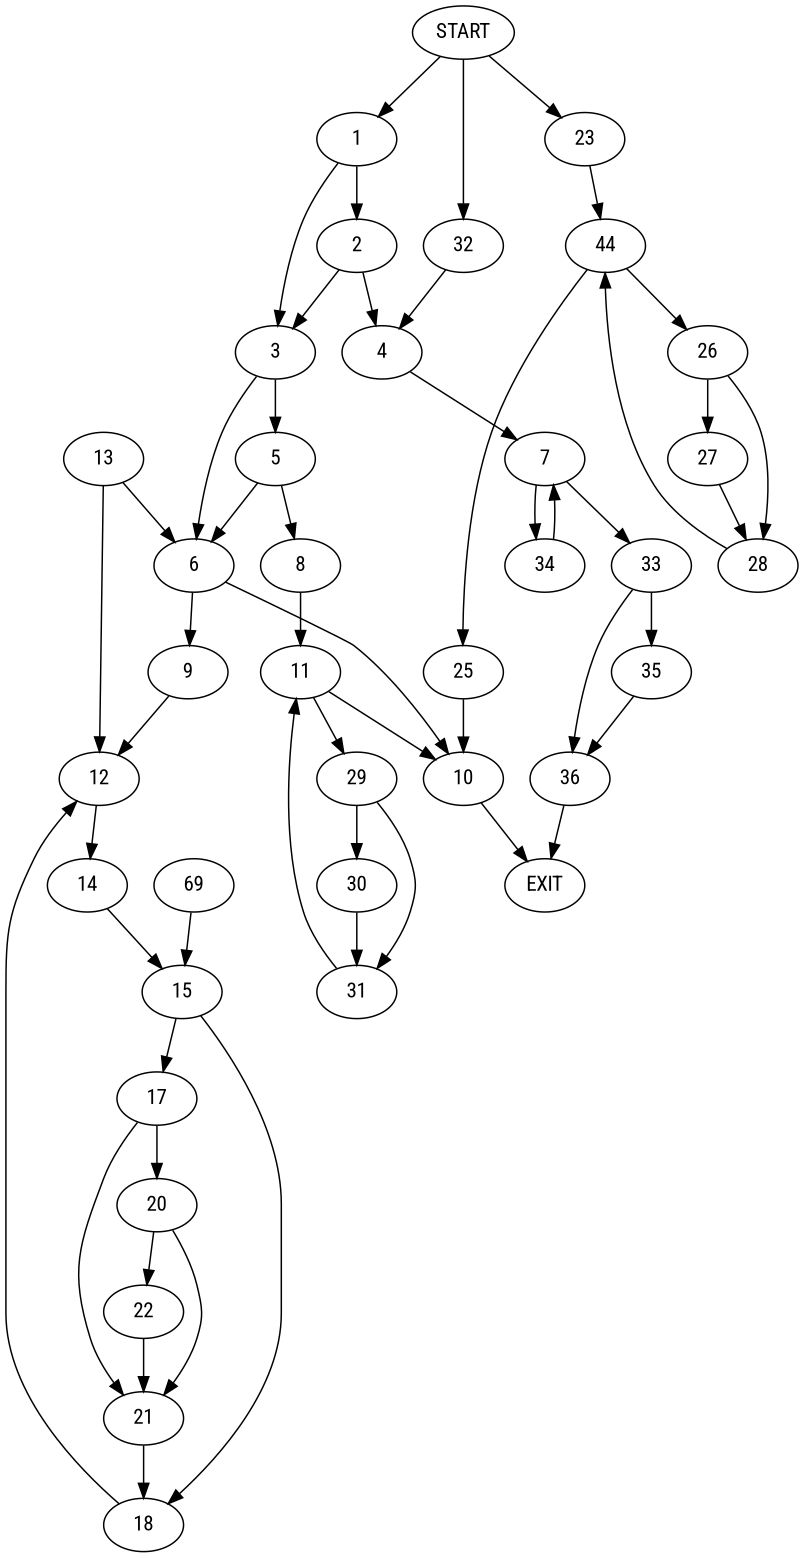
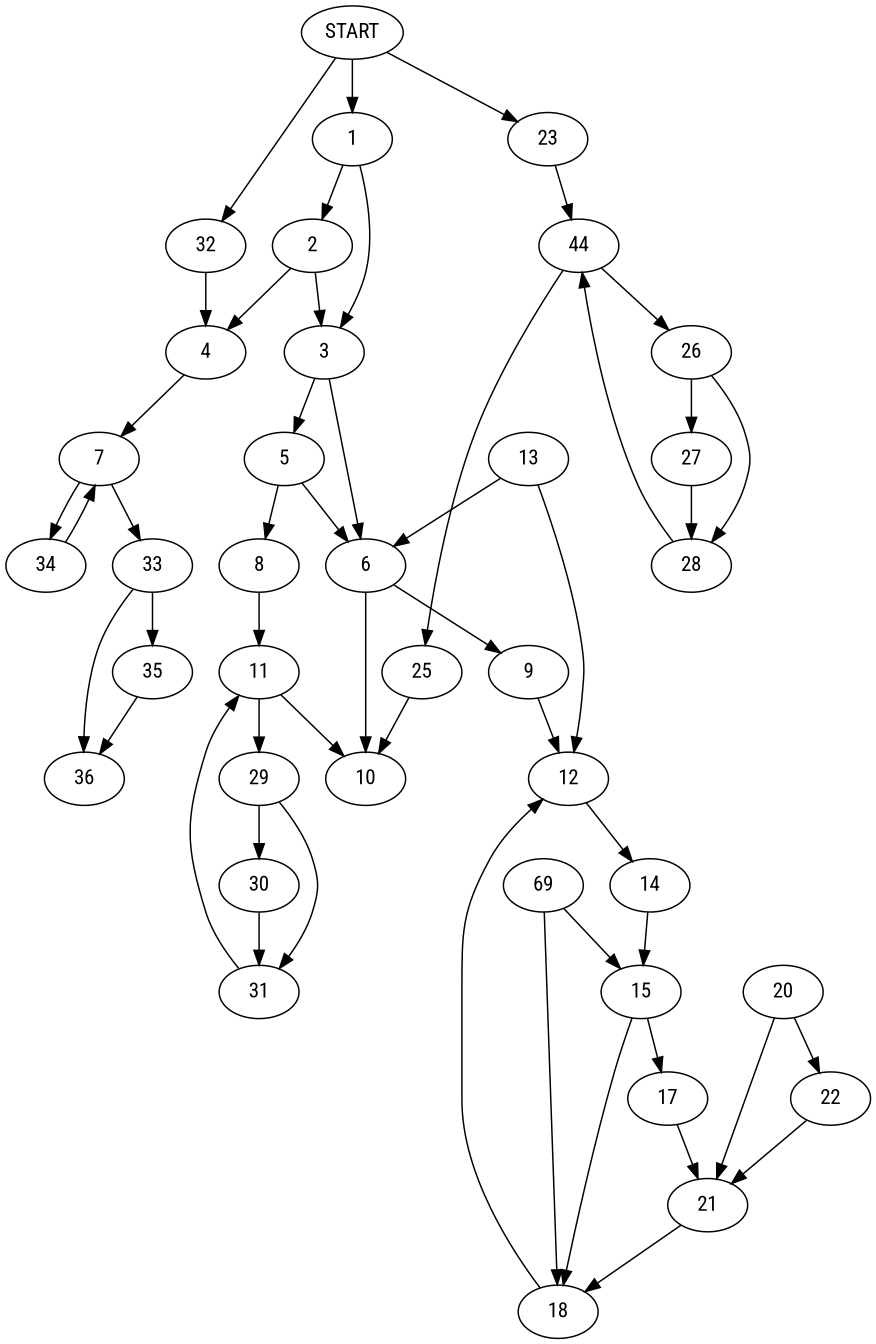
(545, 885) -> none
none -> (550, 1091)
(157, 1145) -> none
